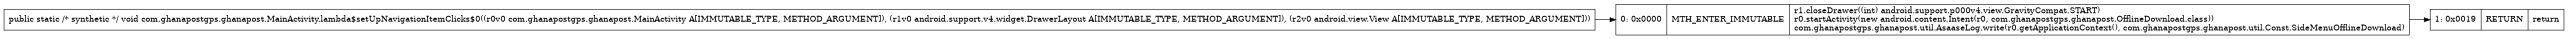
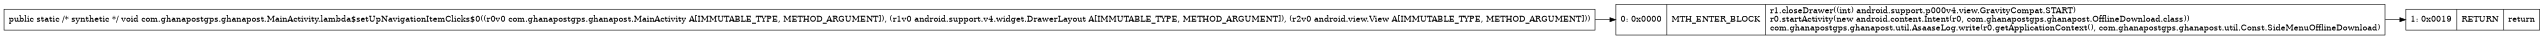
(1728, 19) -> (1716, 19)
